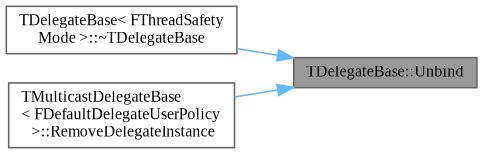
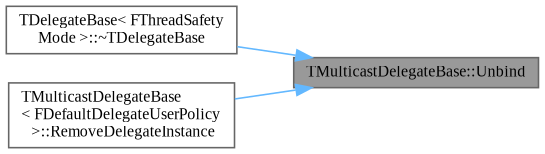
(385, 73) -> (416, 73)
